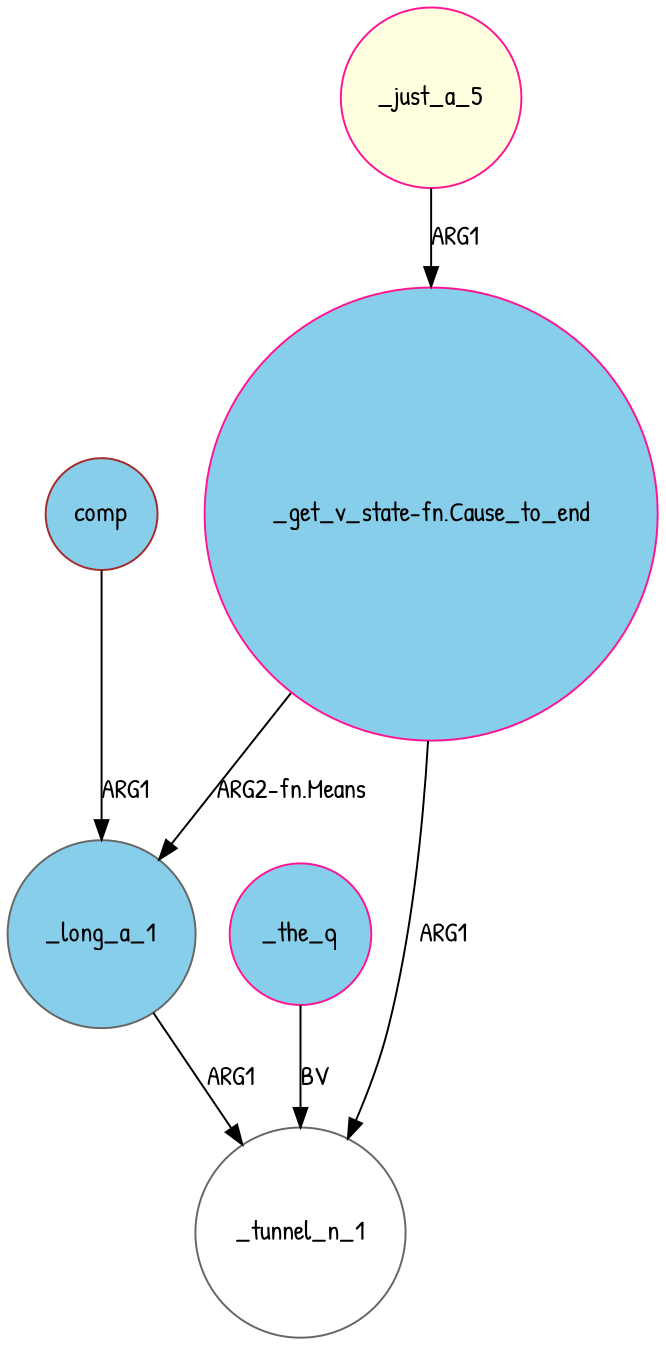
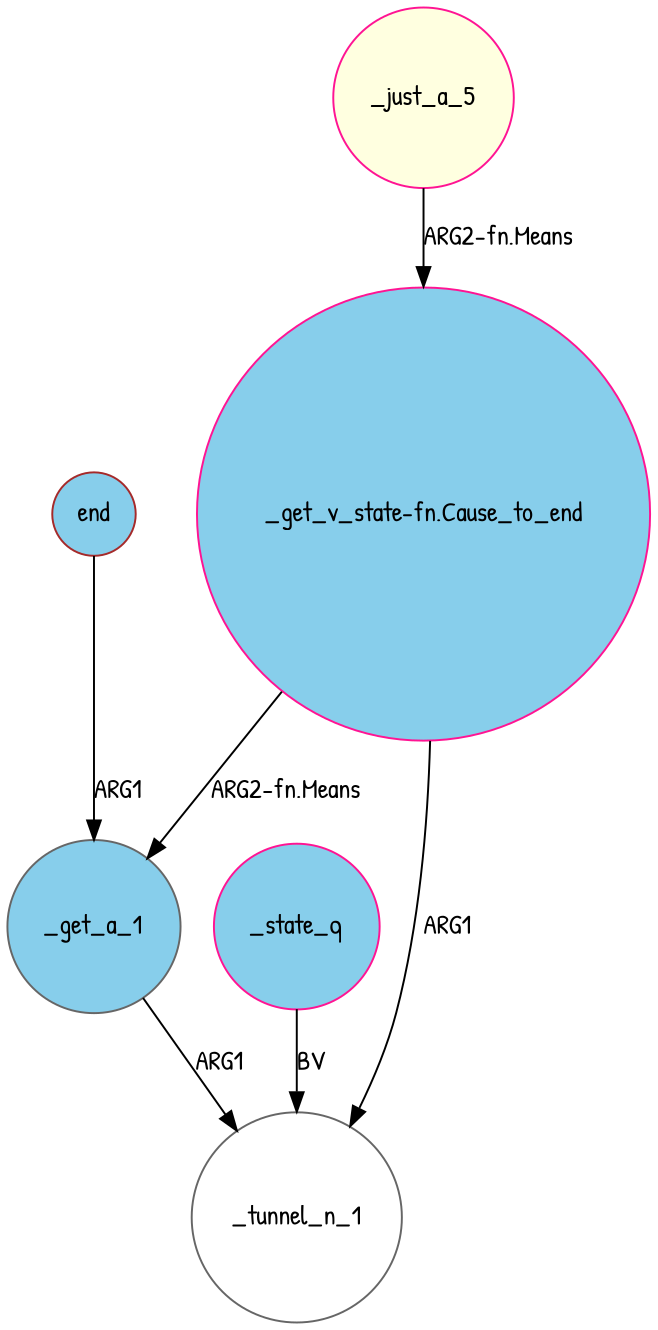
(456, 237) -> (499, 237)
(102, 514) -> (94, 514)
(102, 934) -> (94, 927)
(300, 934) -> (297, 927)
